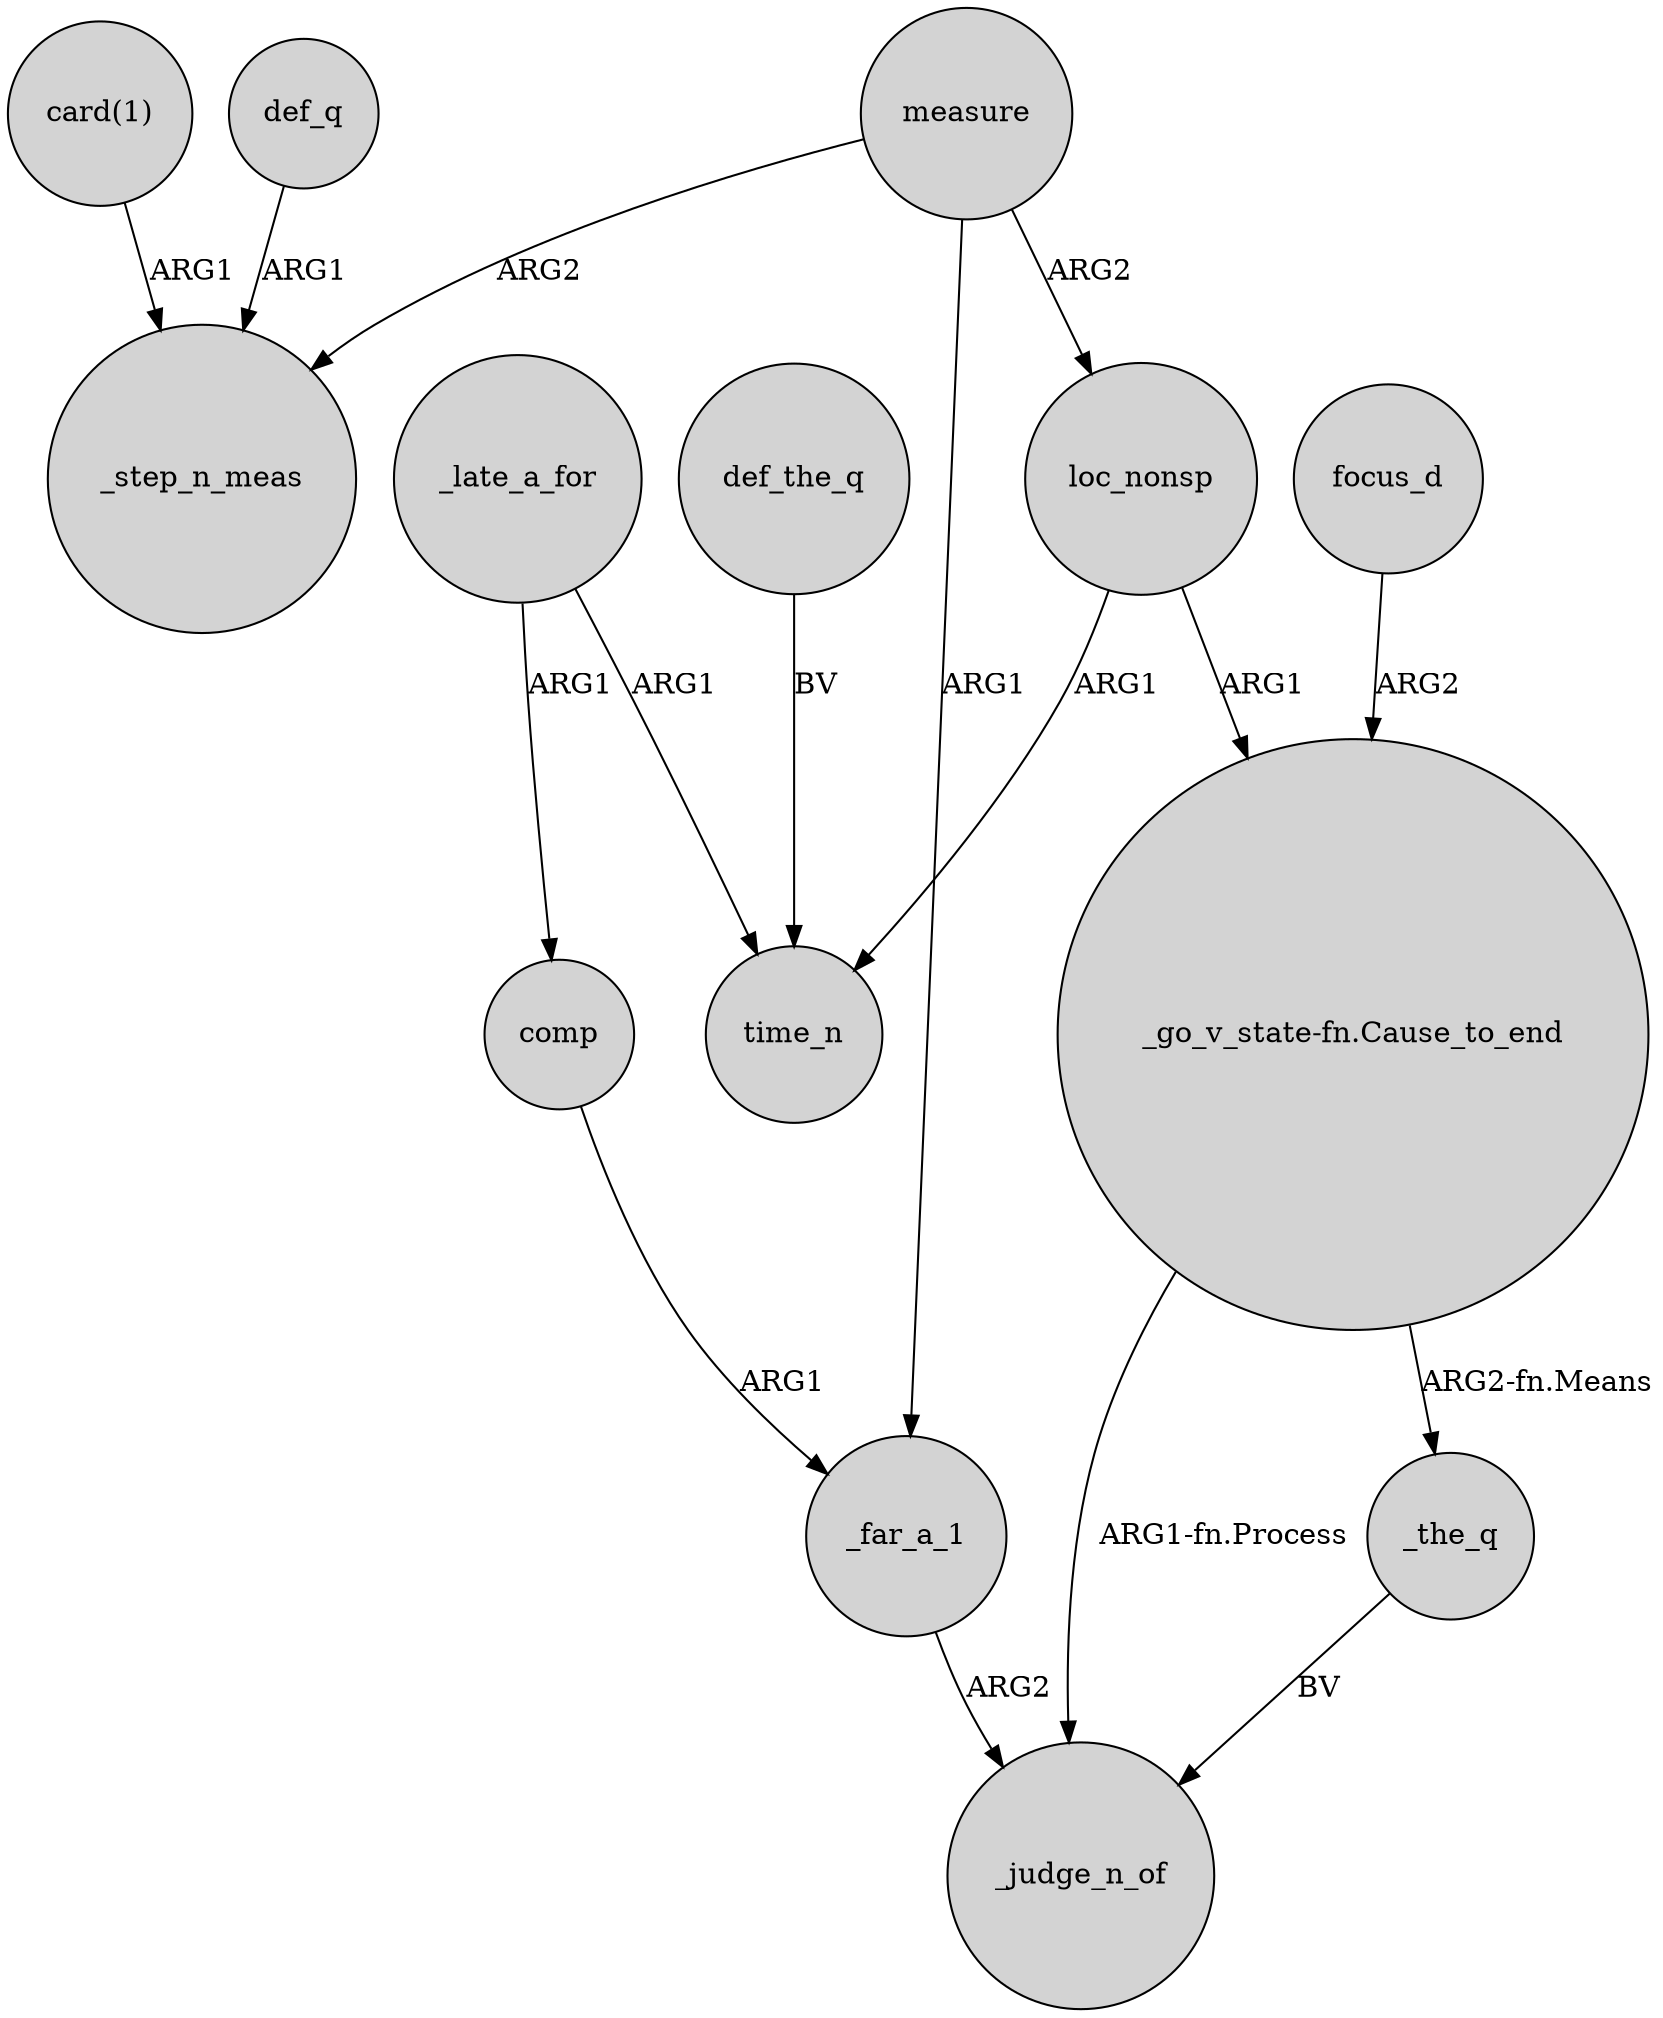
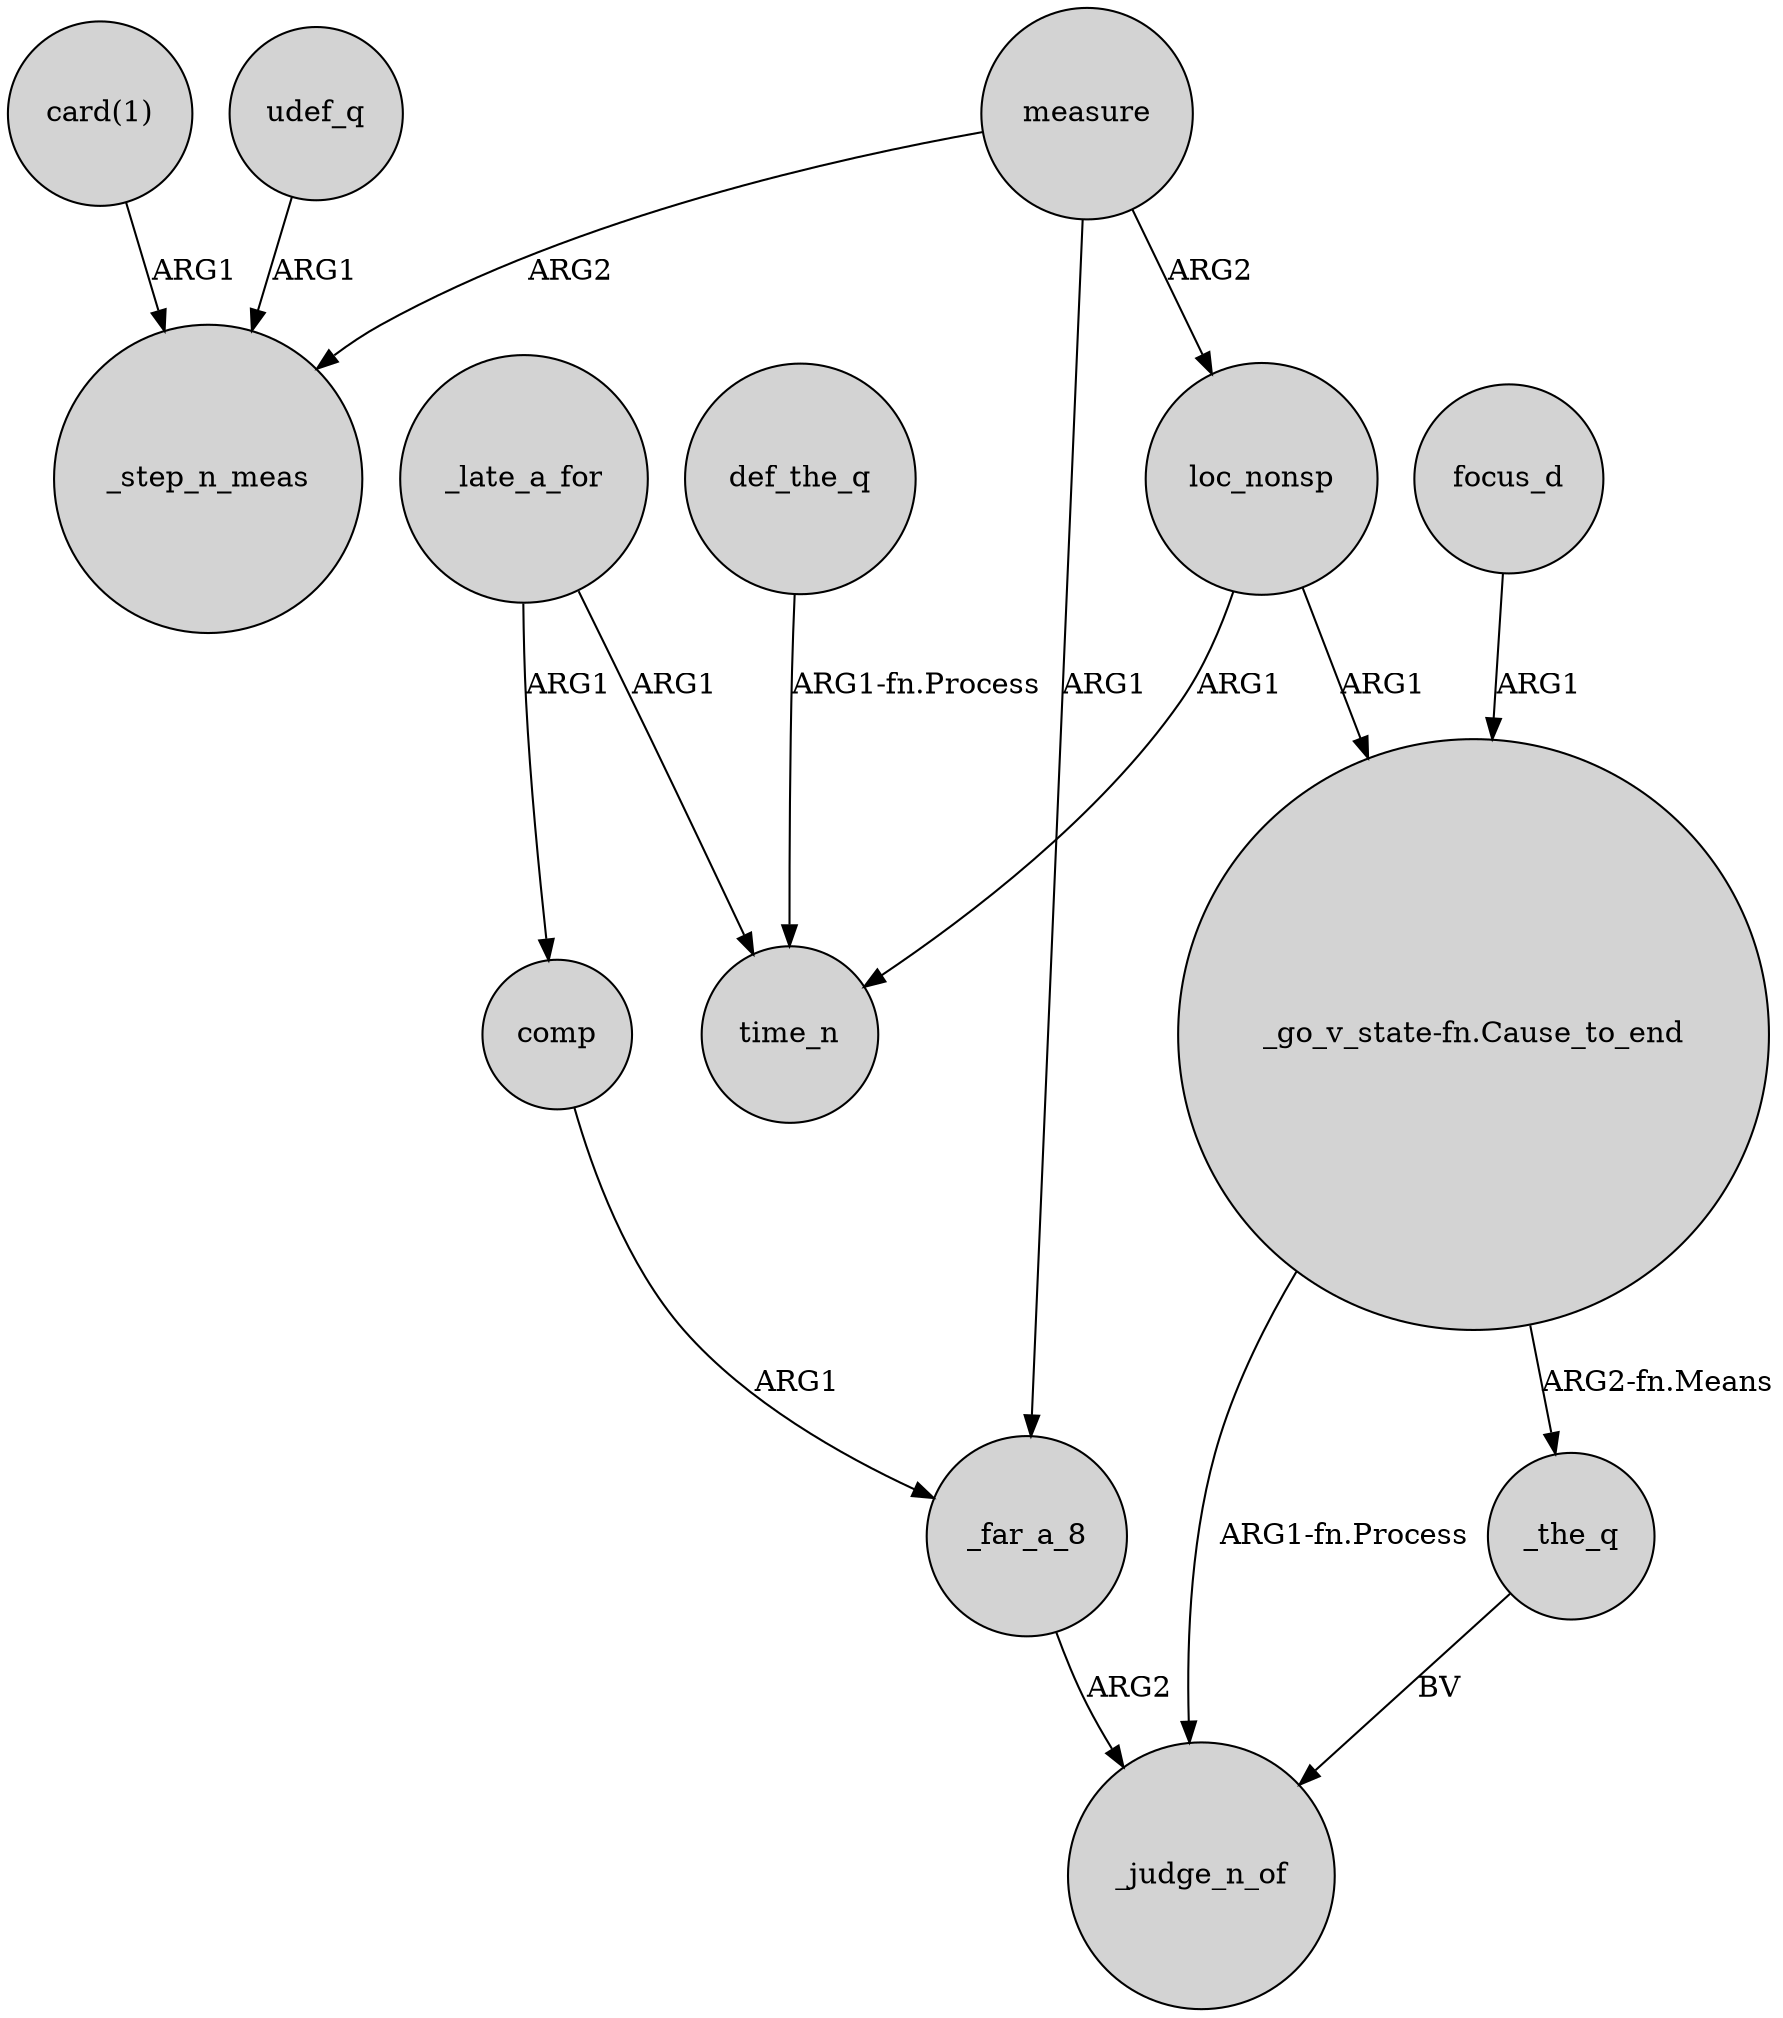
(304, 114) -> (316, 114)
(816, 686) -> (917, 686)
(1418, 686) -> (1539, 686)
(906, 1536) -> (1027, 1536)
